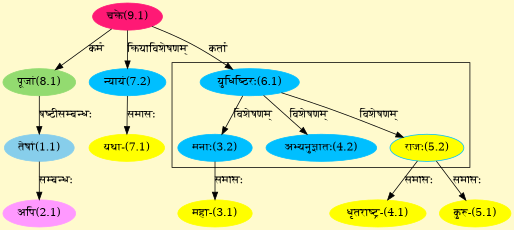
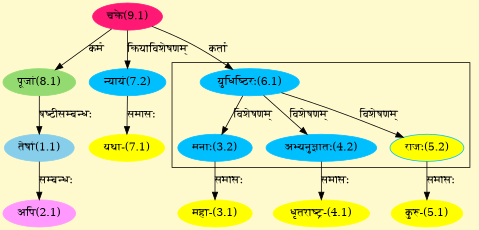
(405, 177) -> (321, 177)
